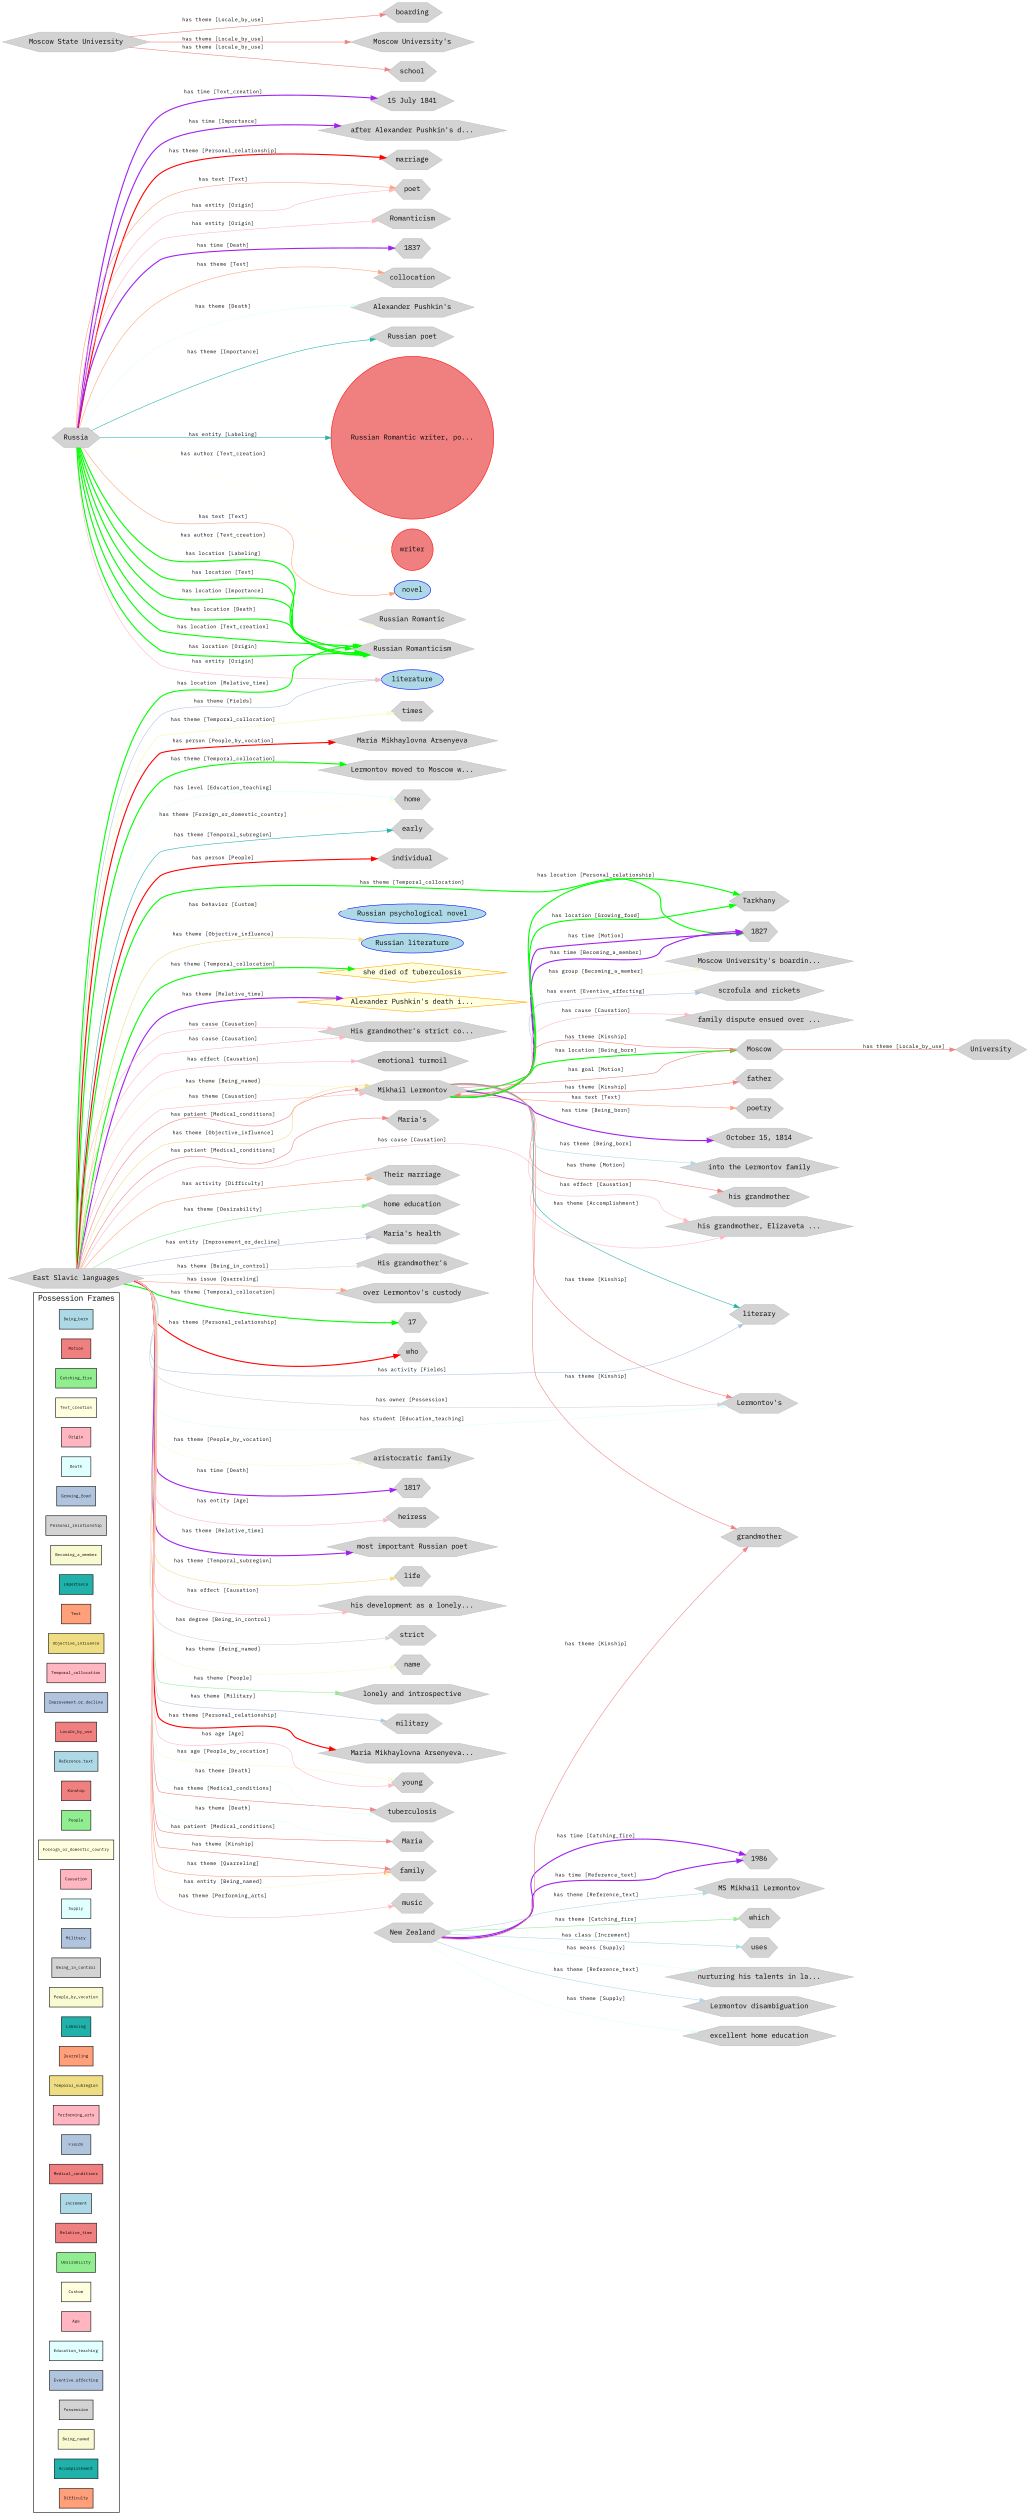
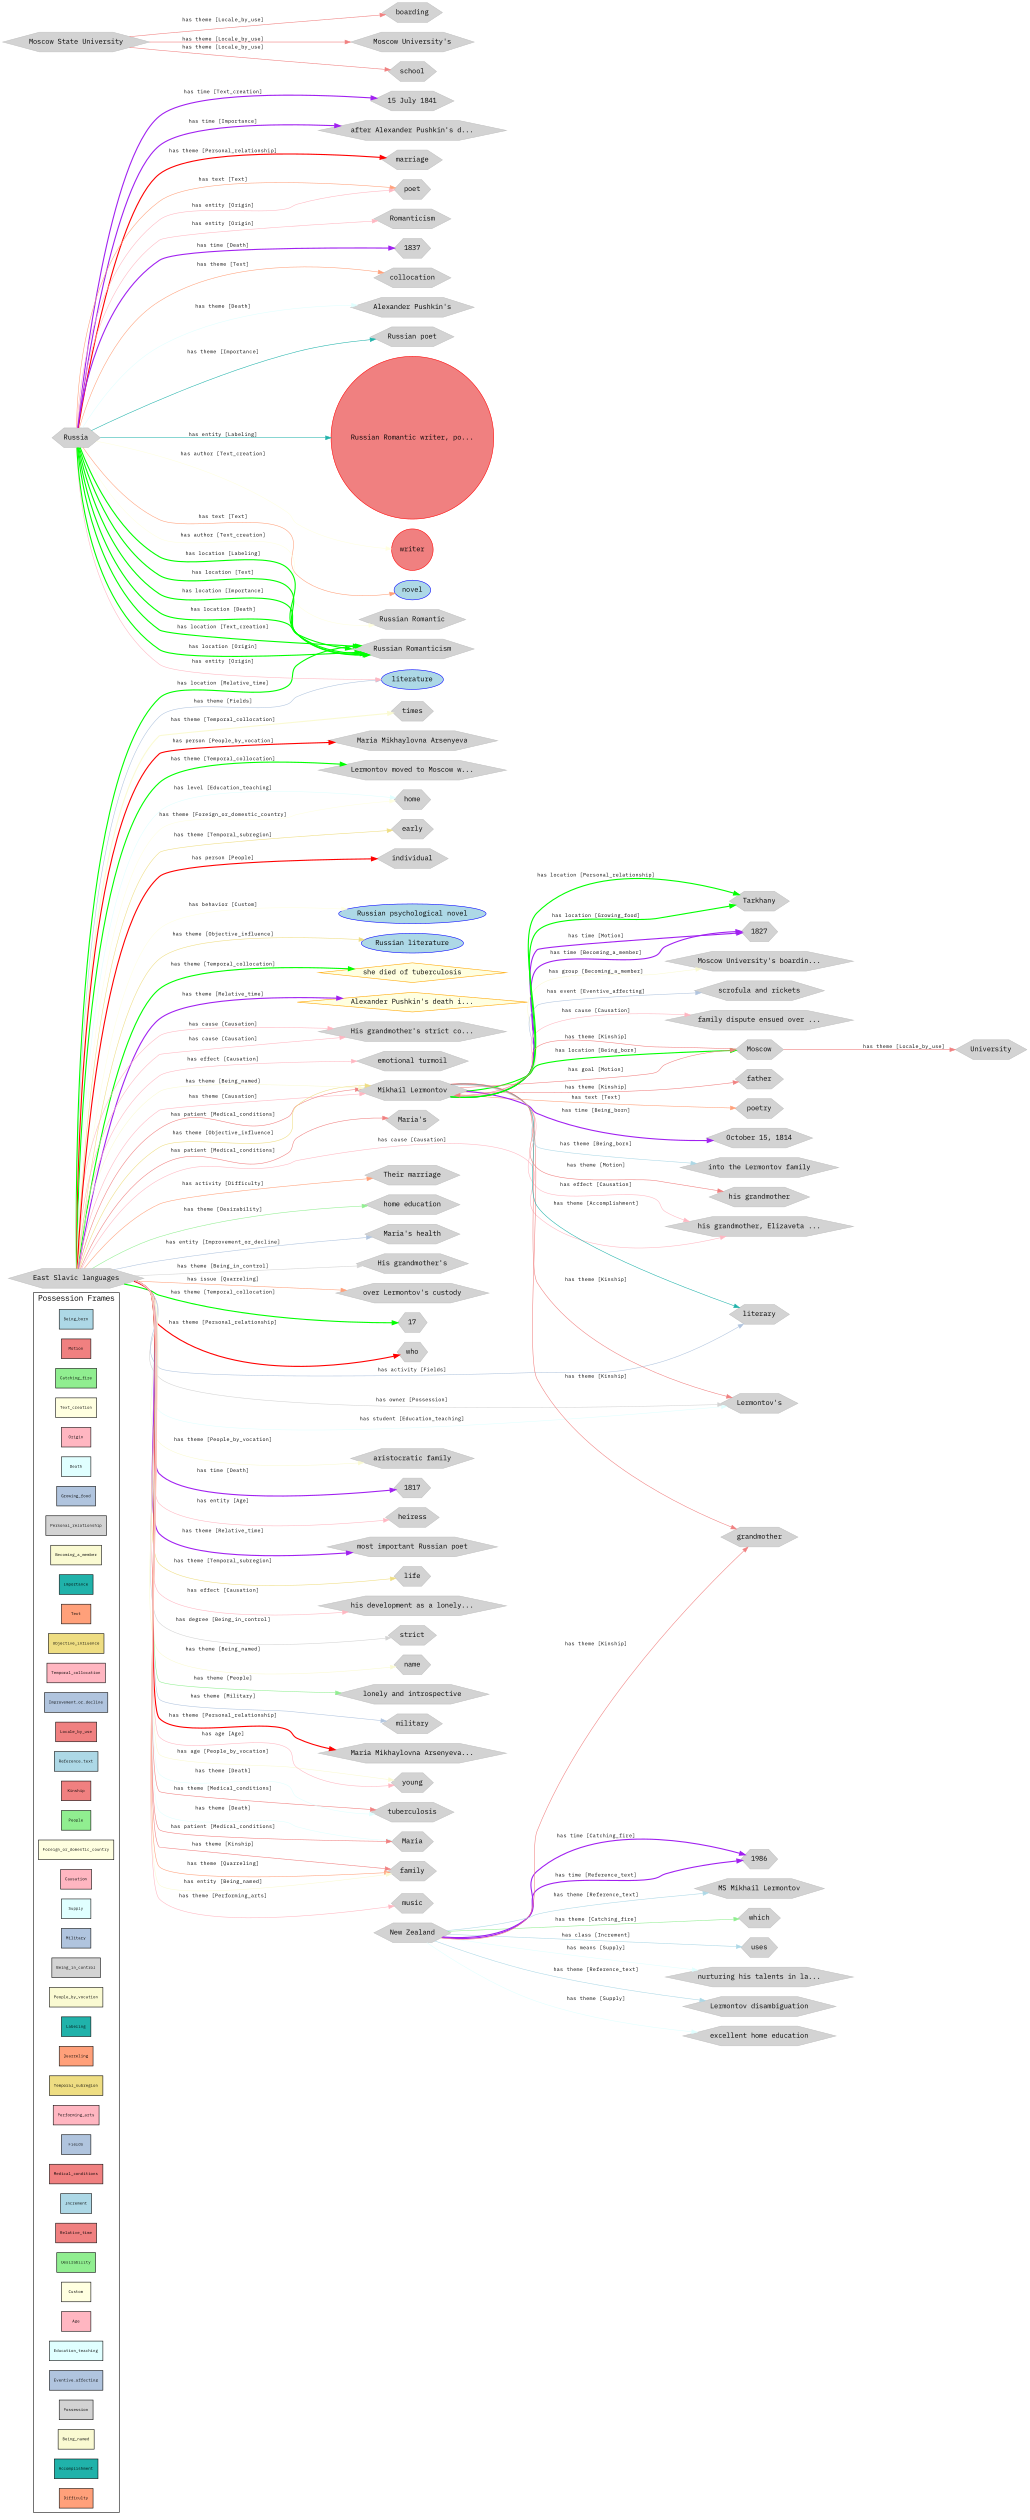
(269, 886) -> none
(118, 942) -> (118, 942)
